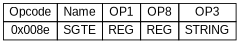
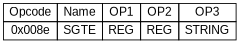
(160, 12) -> (160, 12)
